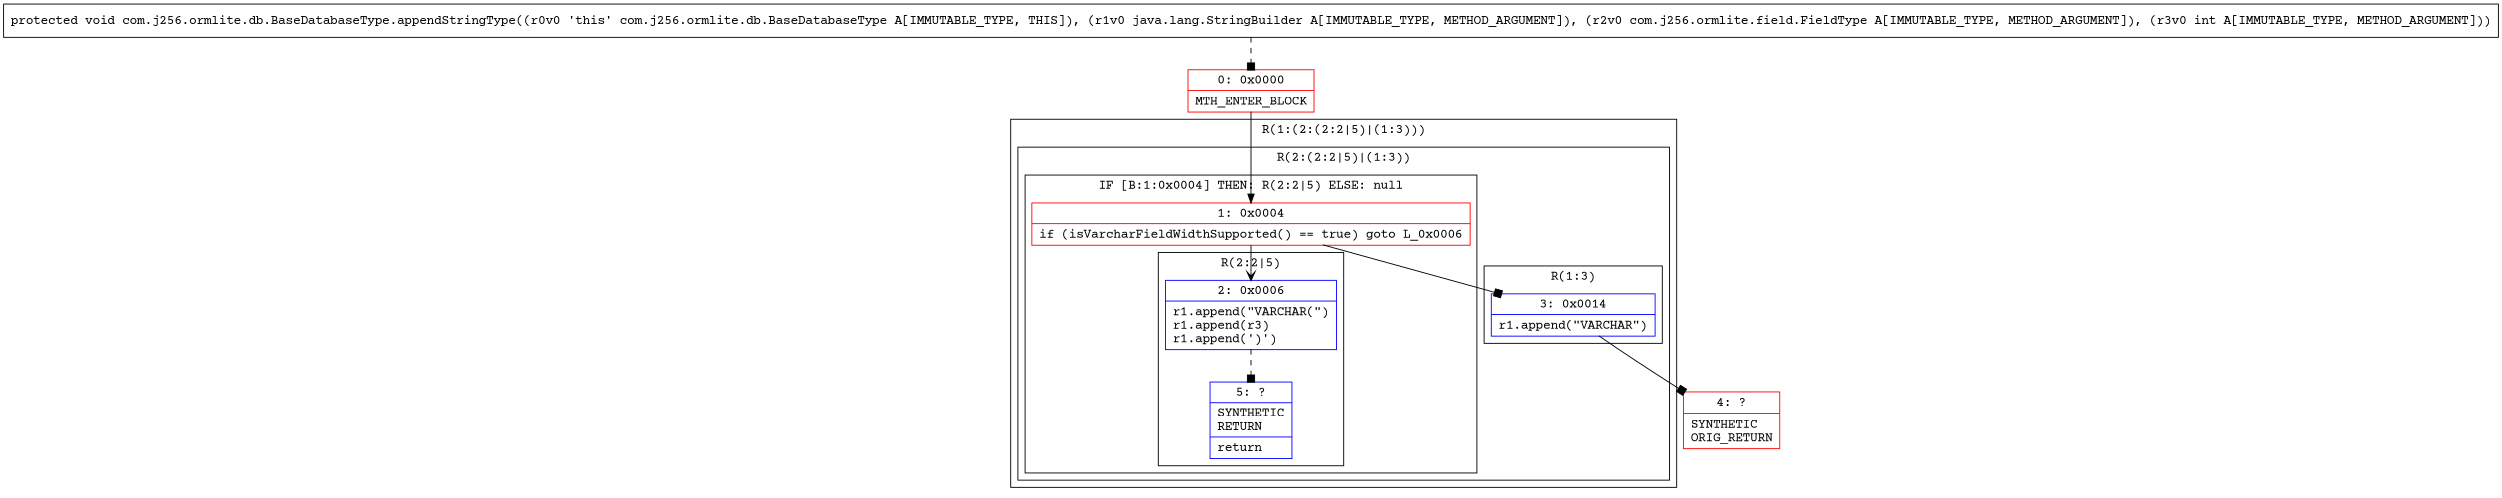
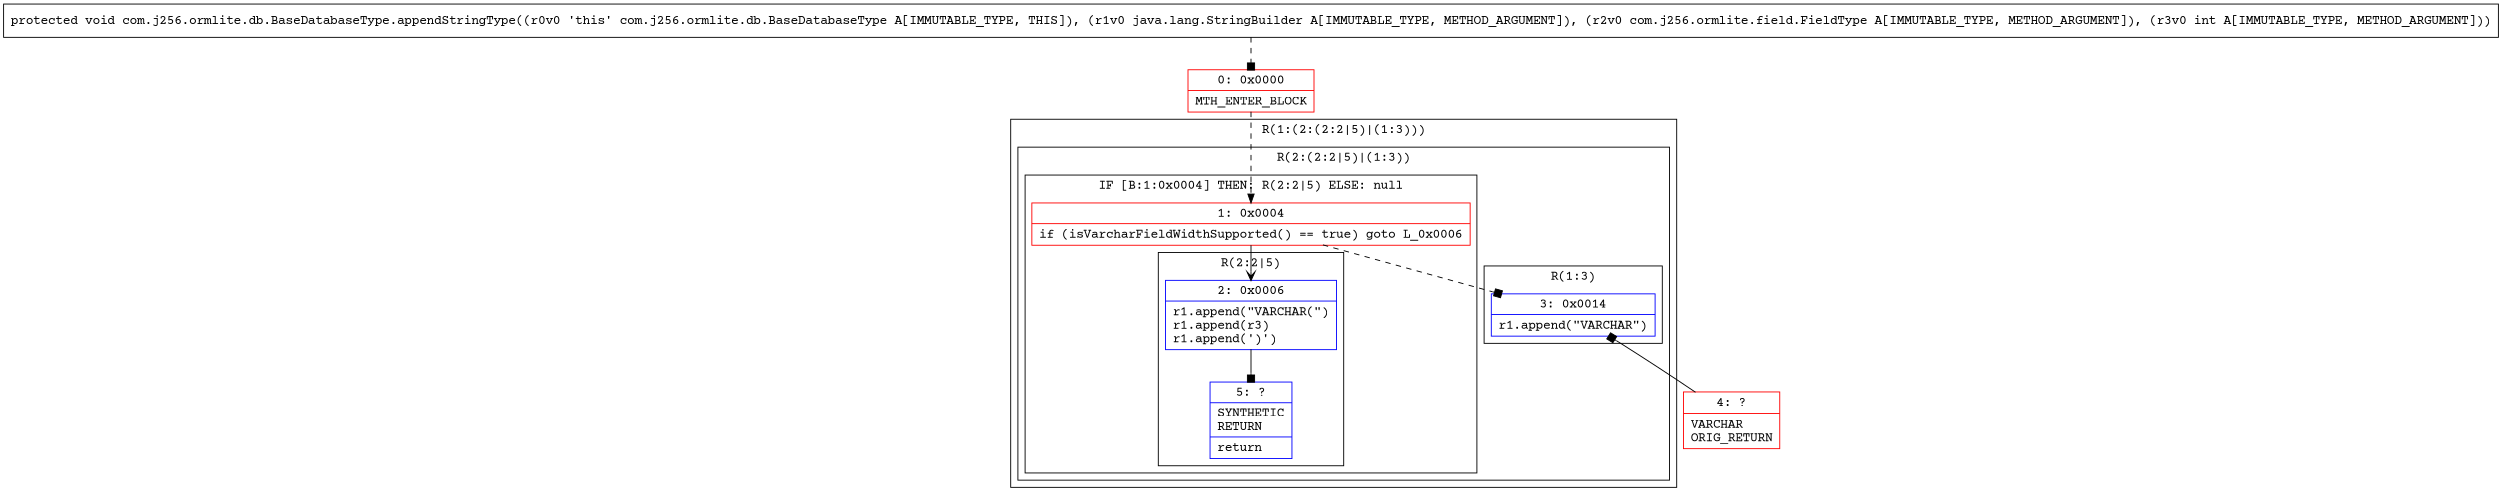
(1251, 153) -> (1251, 153)
(1408, 268) -> (1408, 268)
(1251, 361) -> (1251, 361)
(1638, 362) -> (1656, 366)
(1724, 424) -> (1717, 424)
